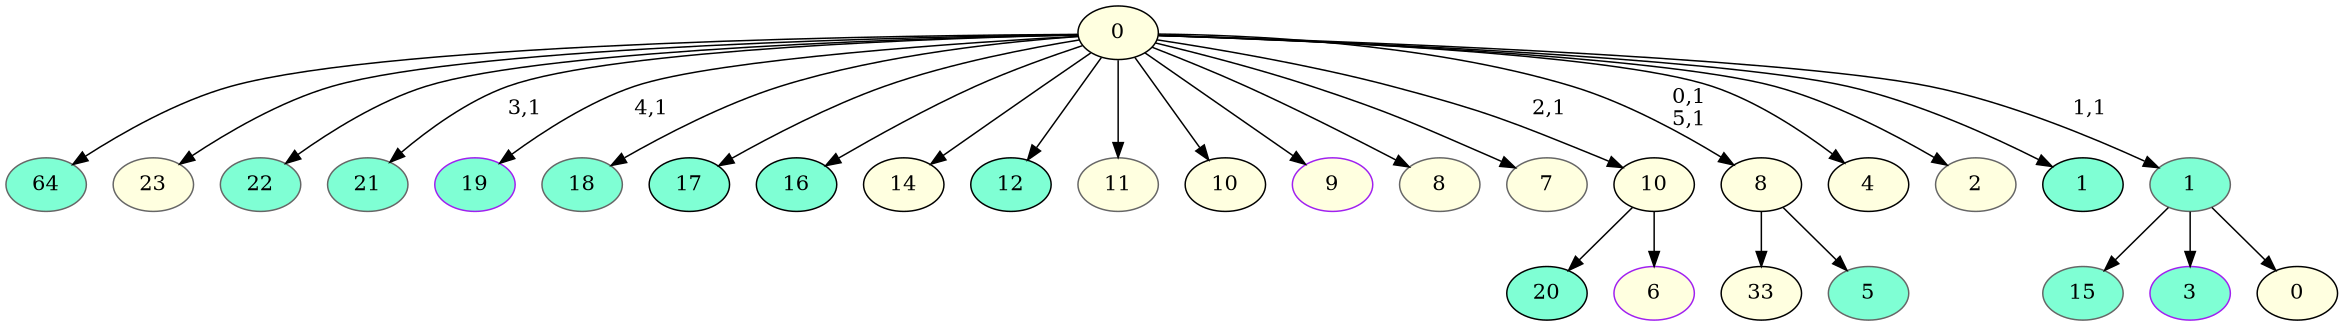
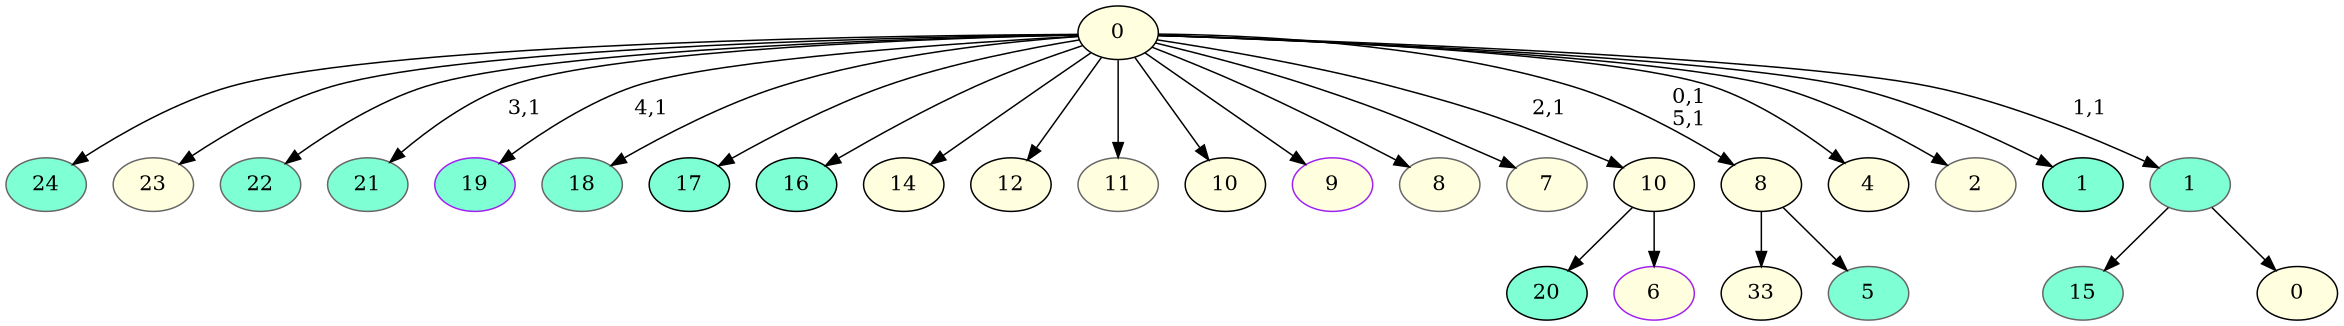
(46, 185) -> (46, 185)
(1011, 185) -> (1011, 185)
(2190, 293) -> none
